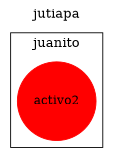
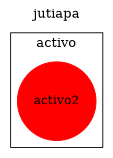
(57, 44) -> (57, 44)
